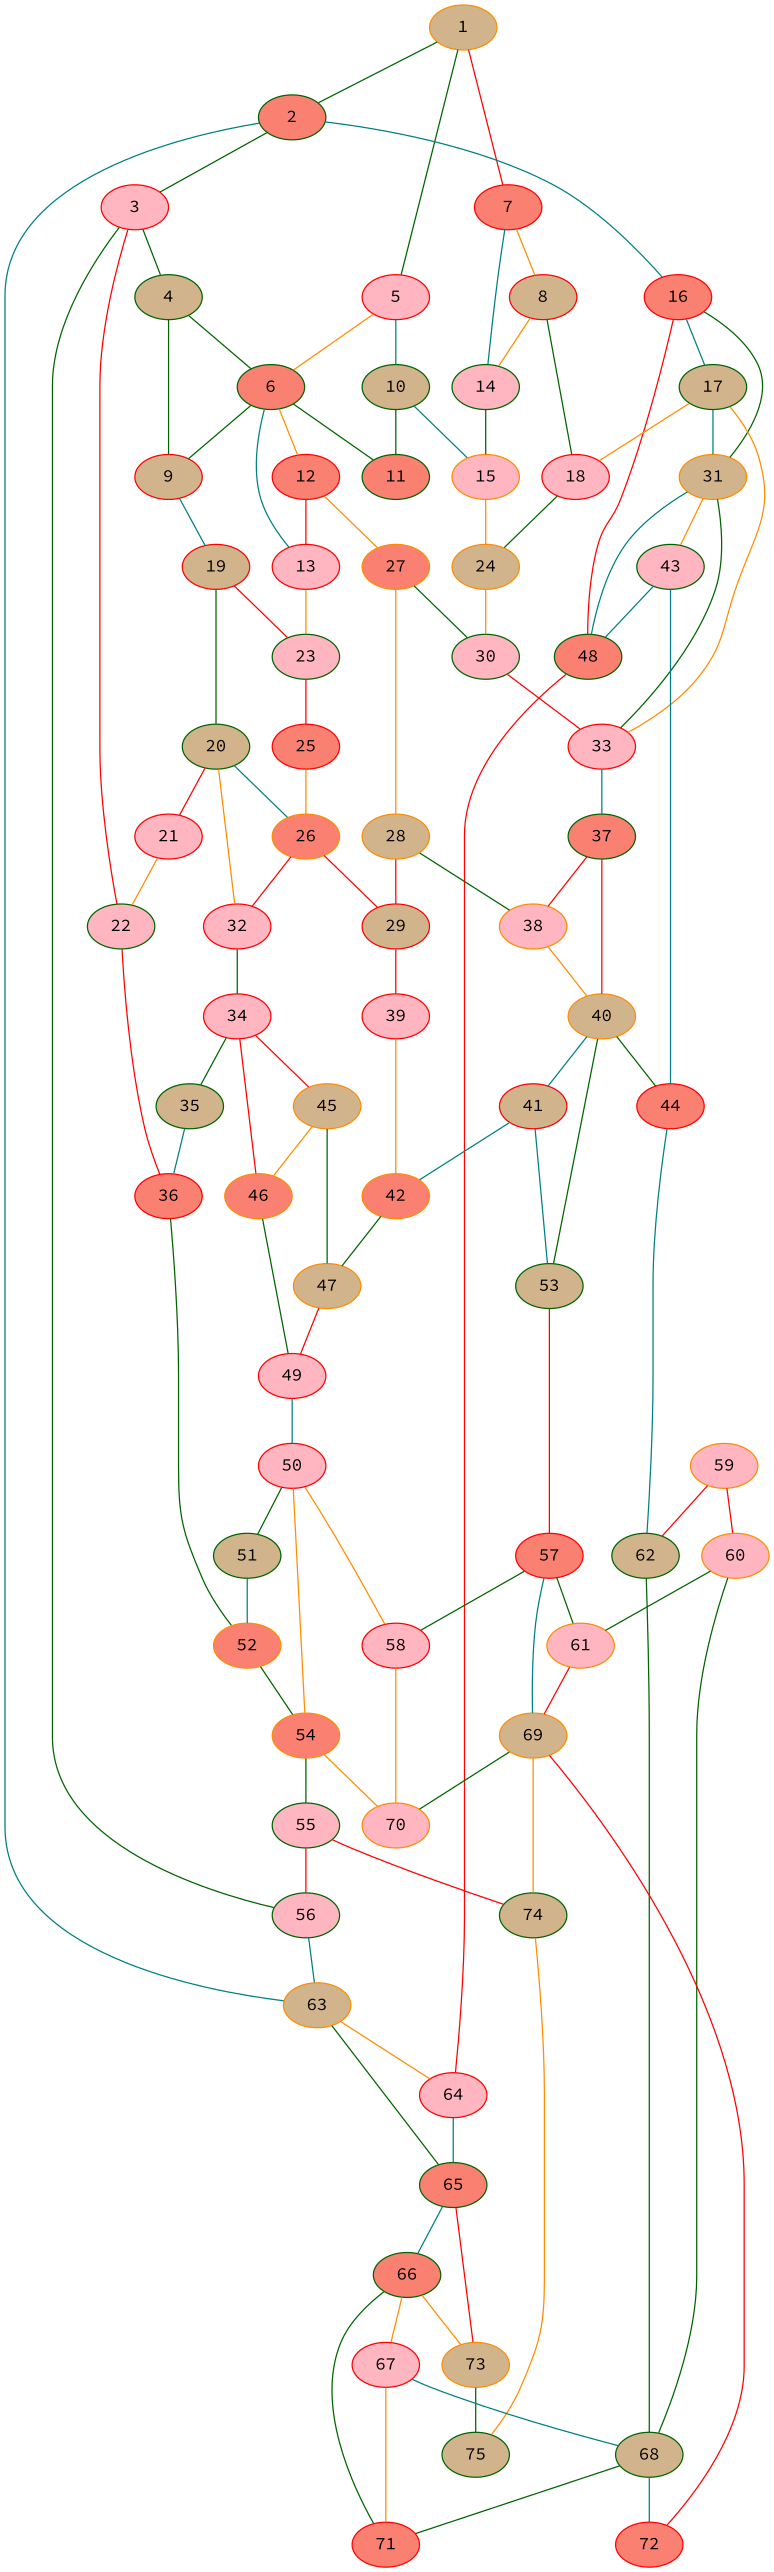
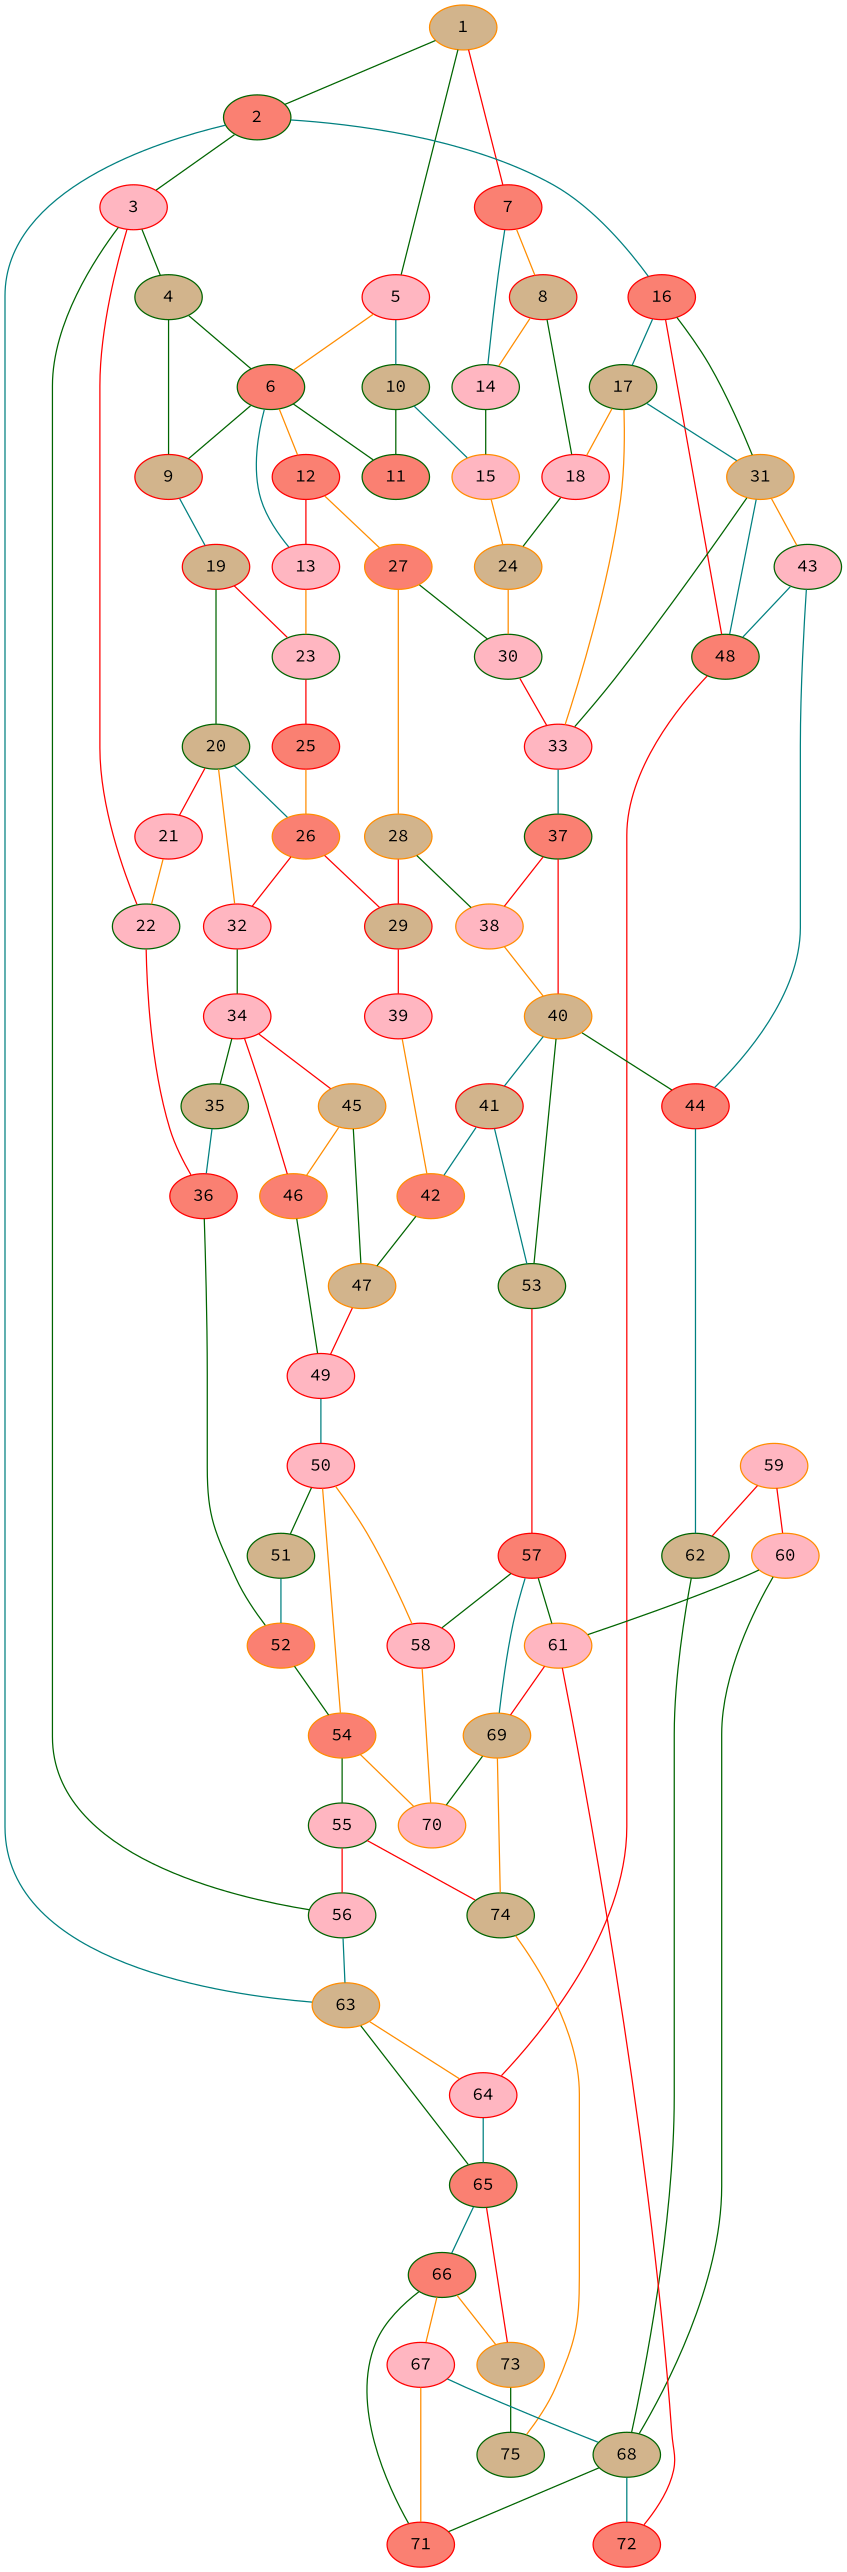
(739, 2126) -> (635, 2099)
